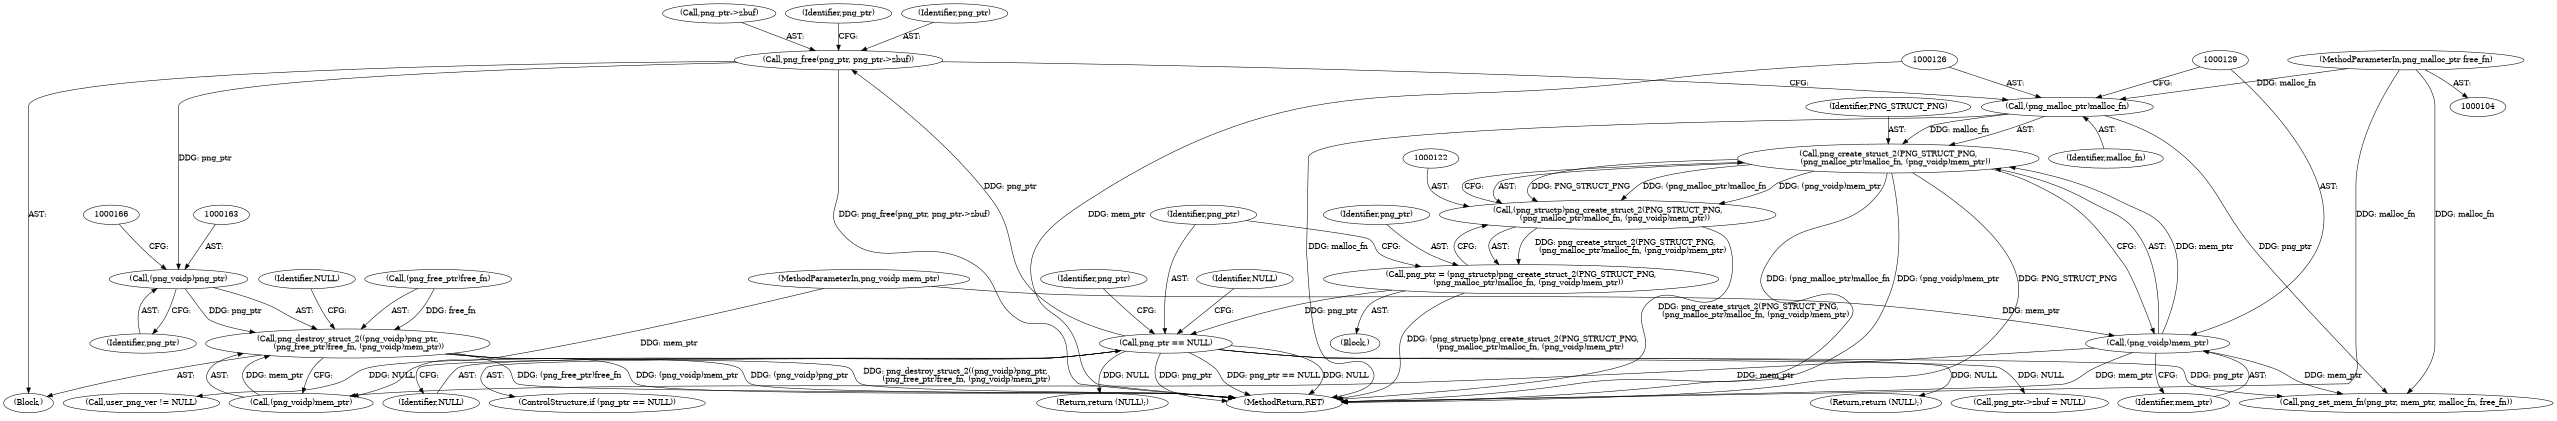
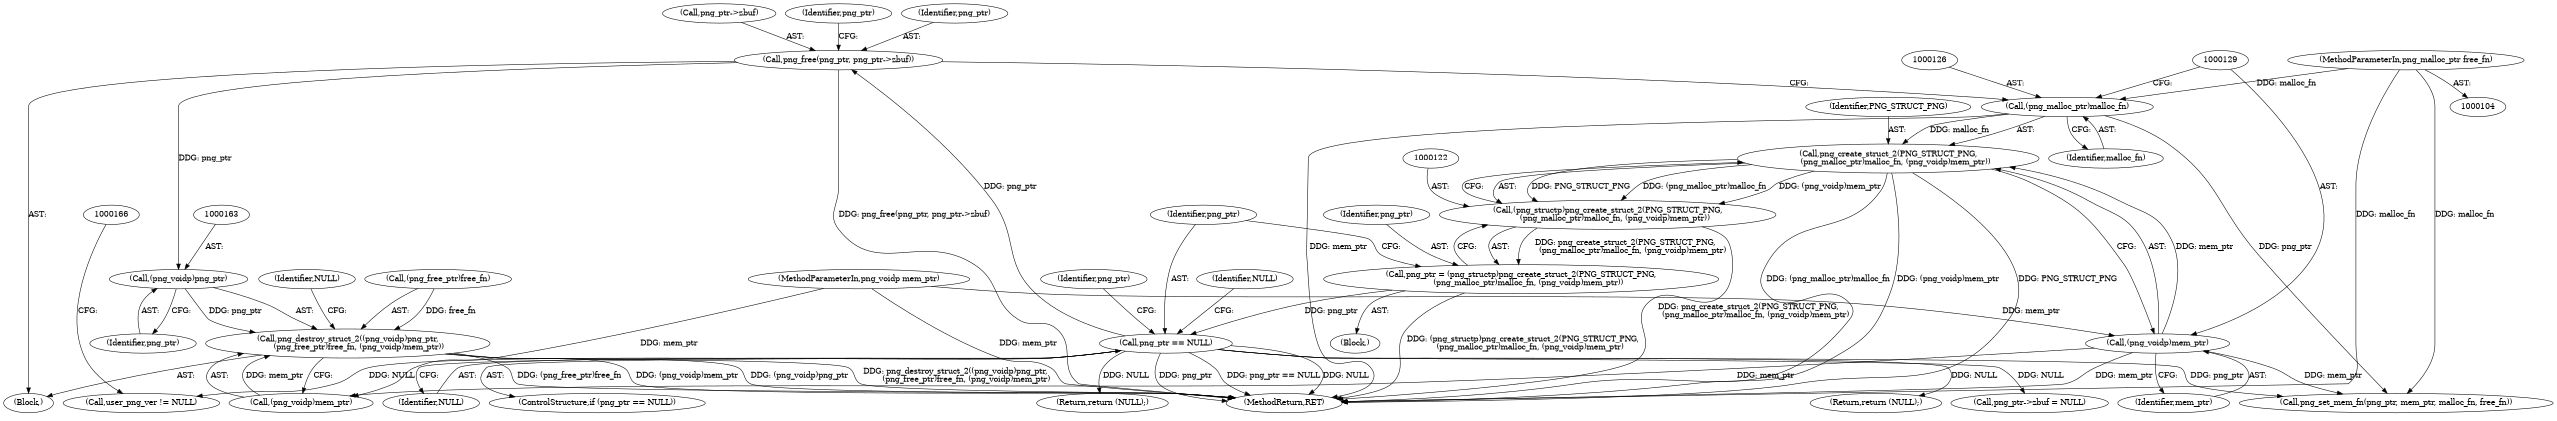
(1304, 108) -> (1045, 365)
none -> (2071, 134)
(140, 246) -> (78, 313)
(1338, 247) -> (1338, 247)
